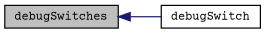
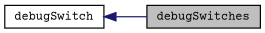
(146, 17) -> (132, 17)
